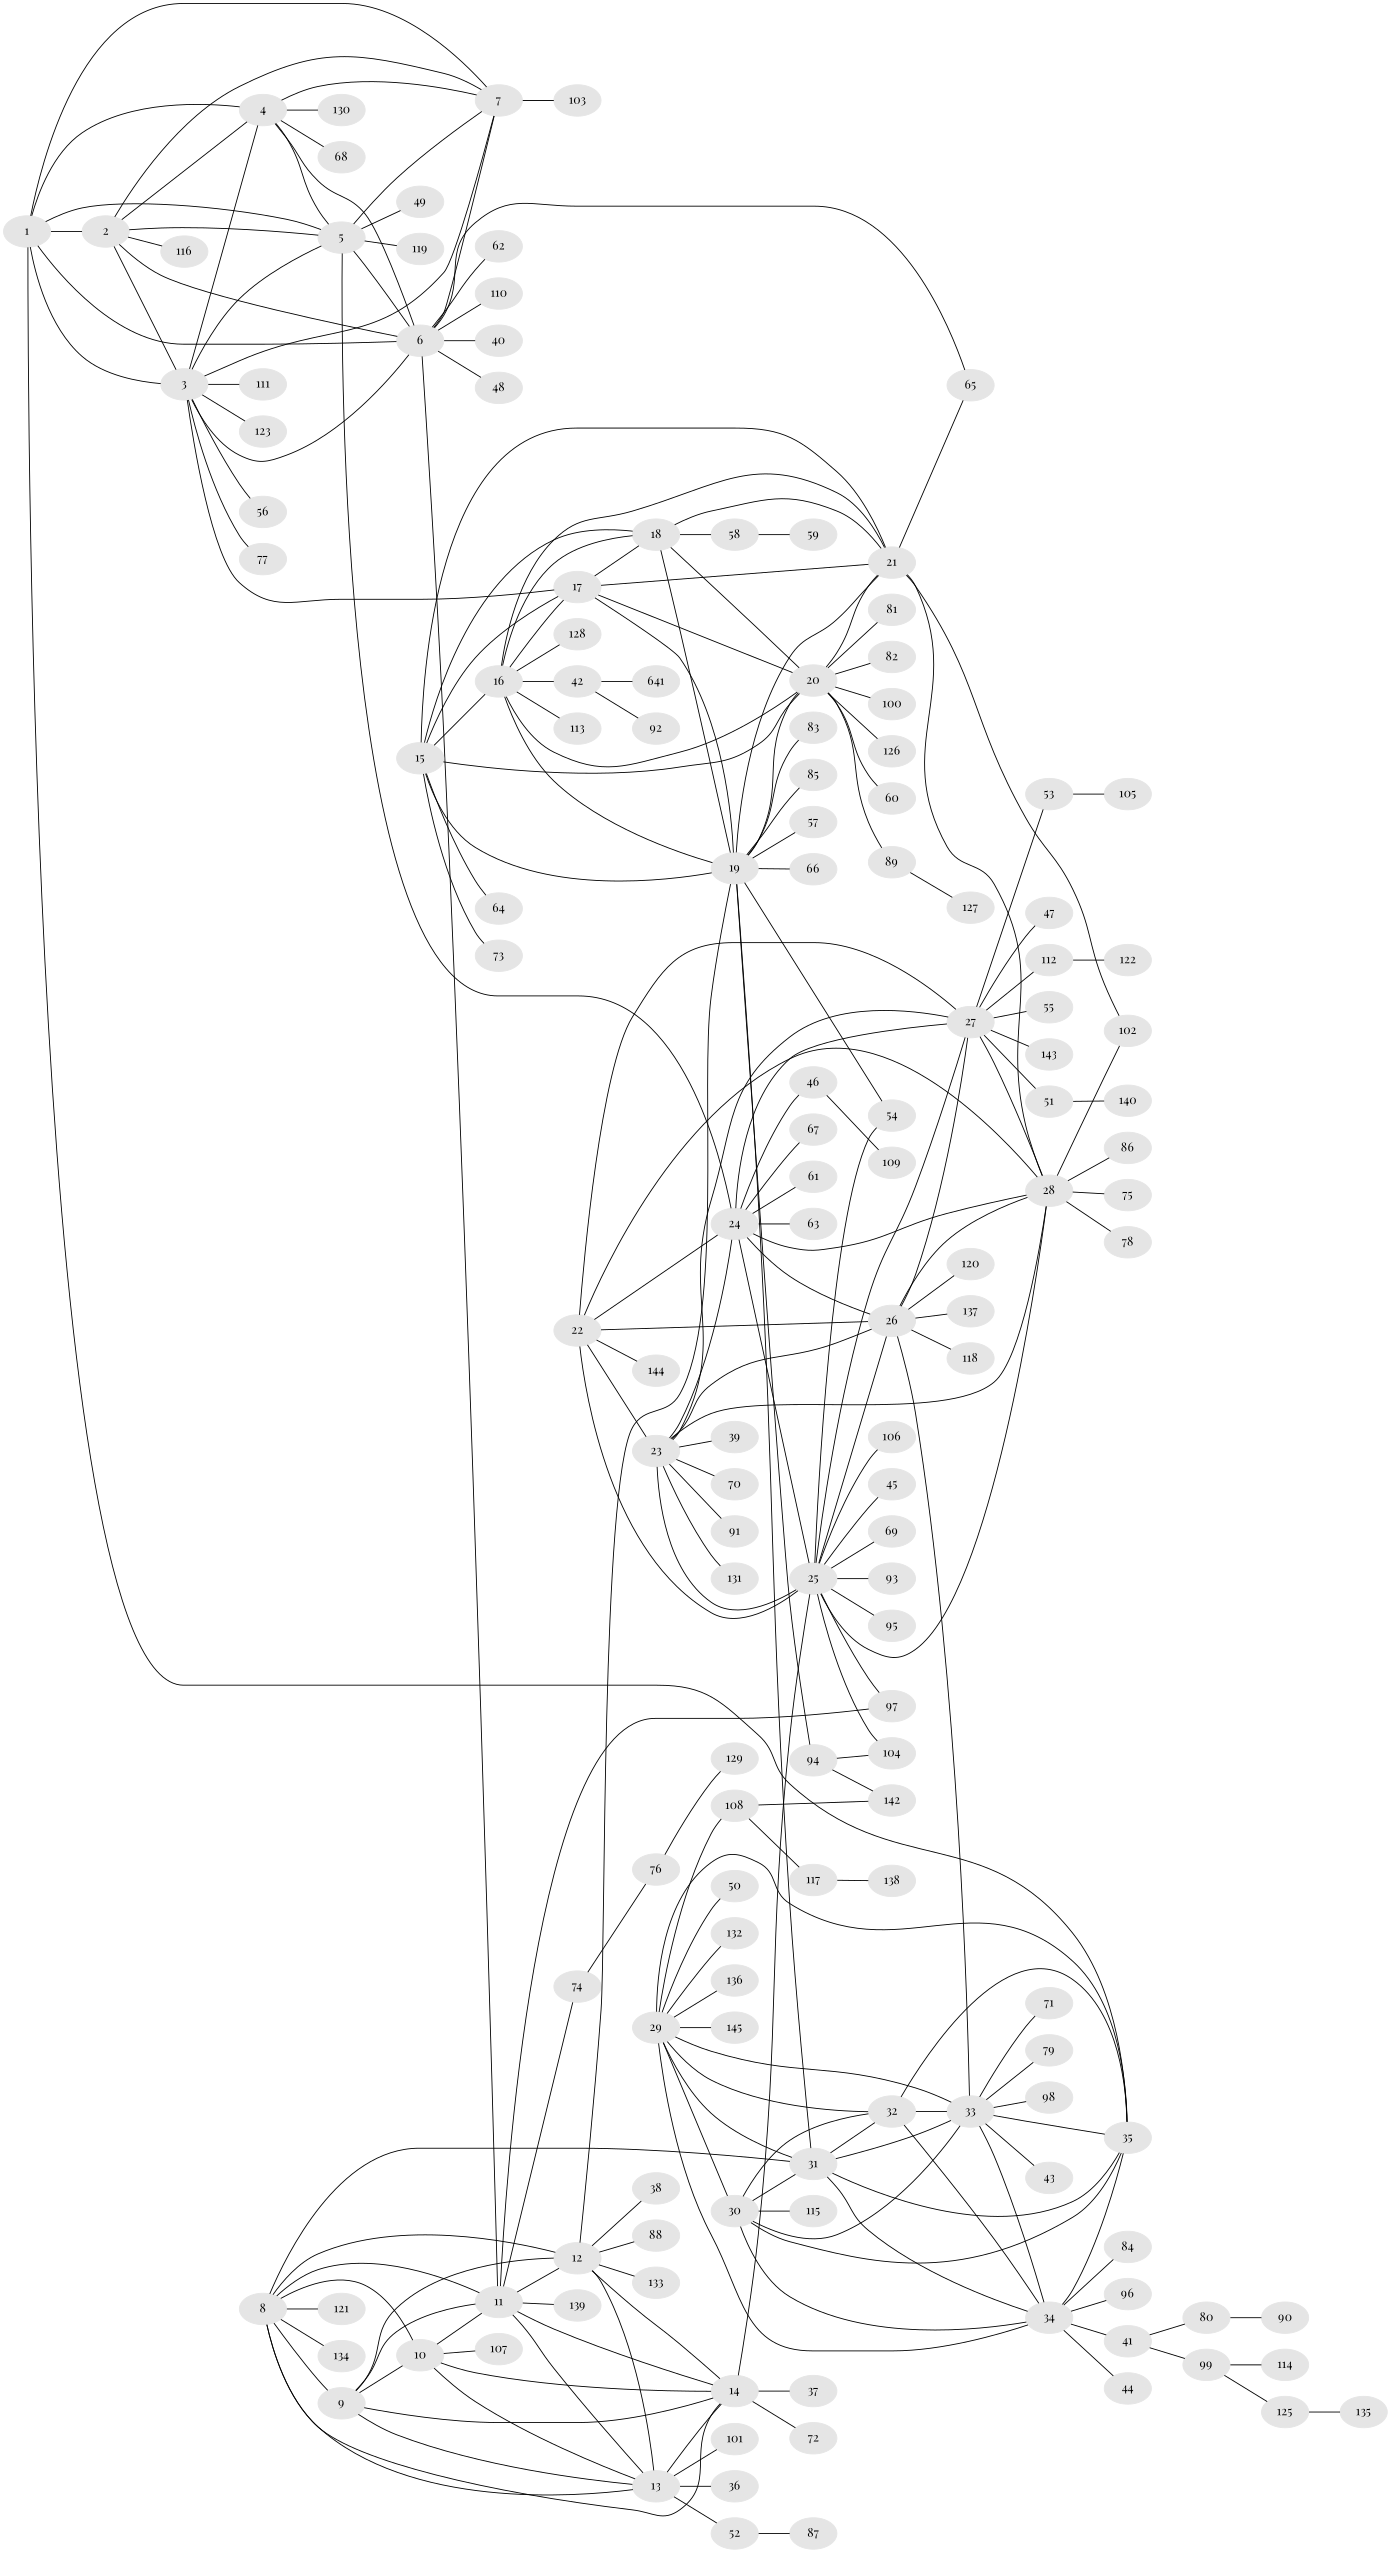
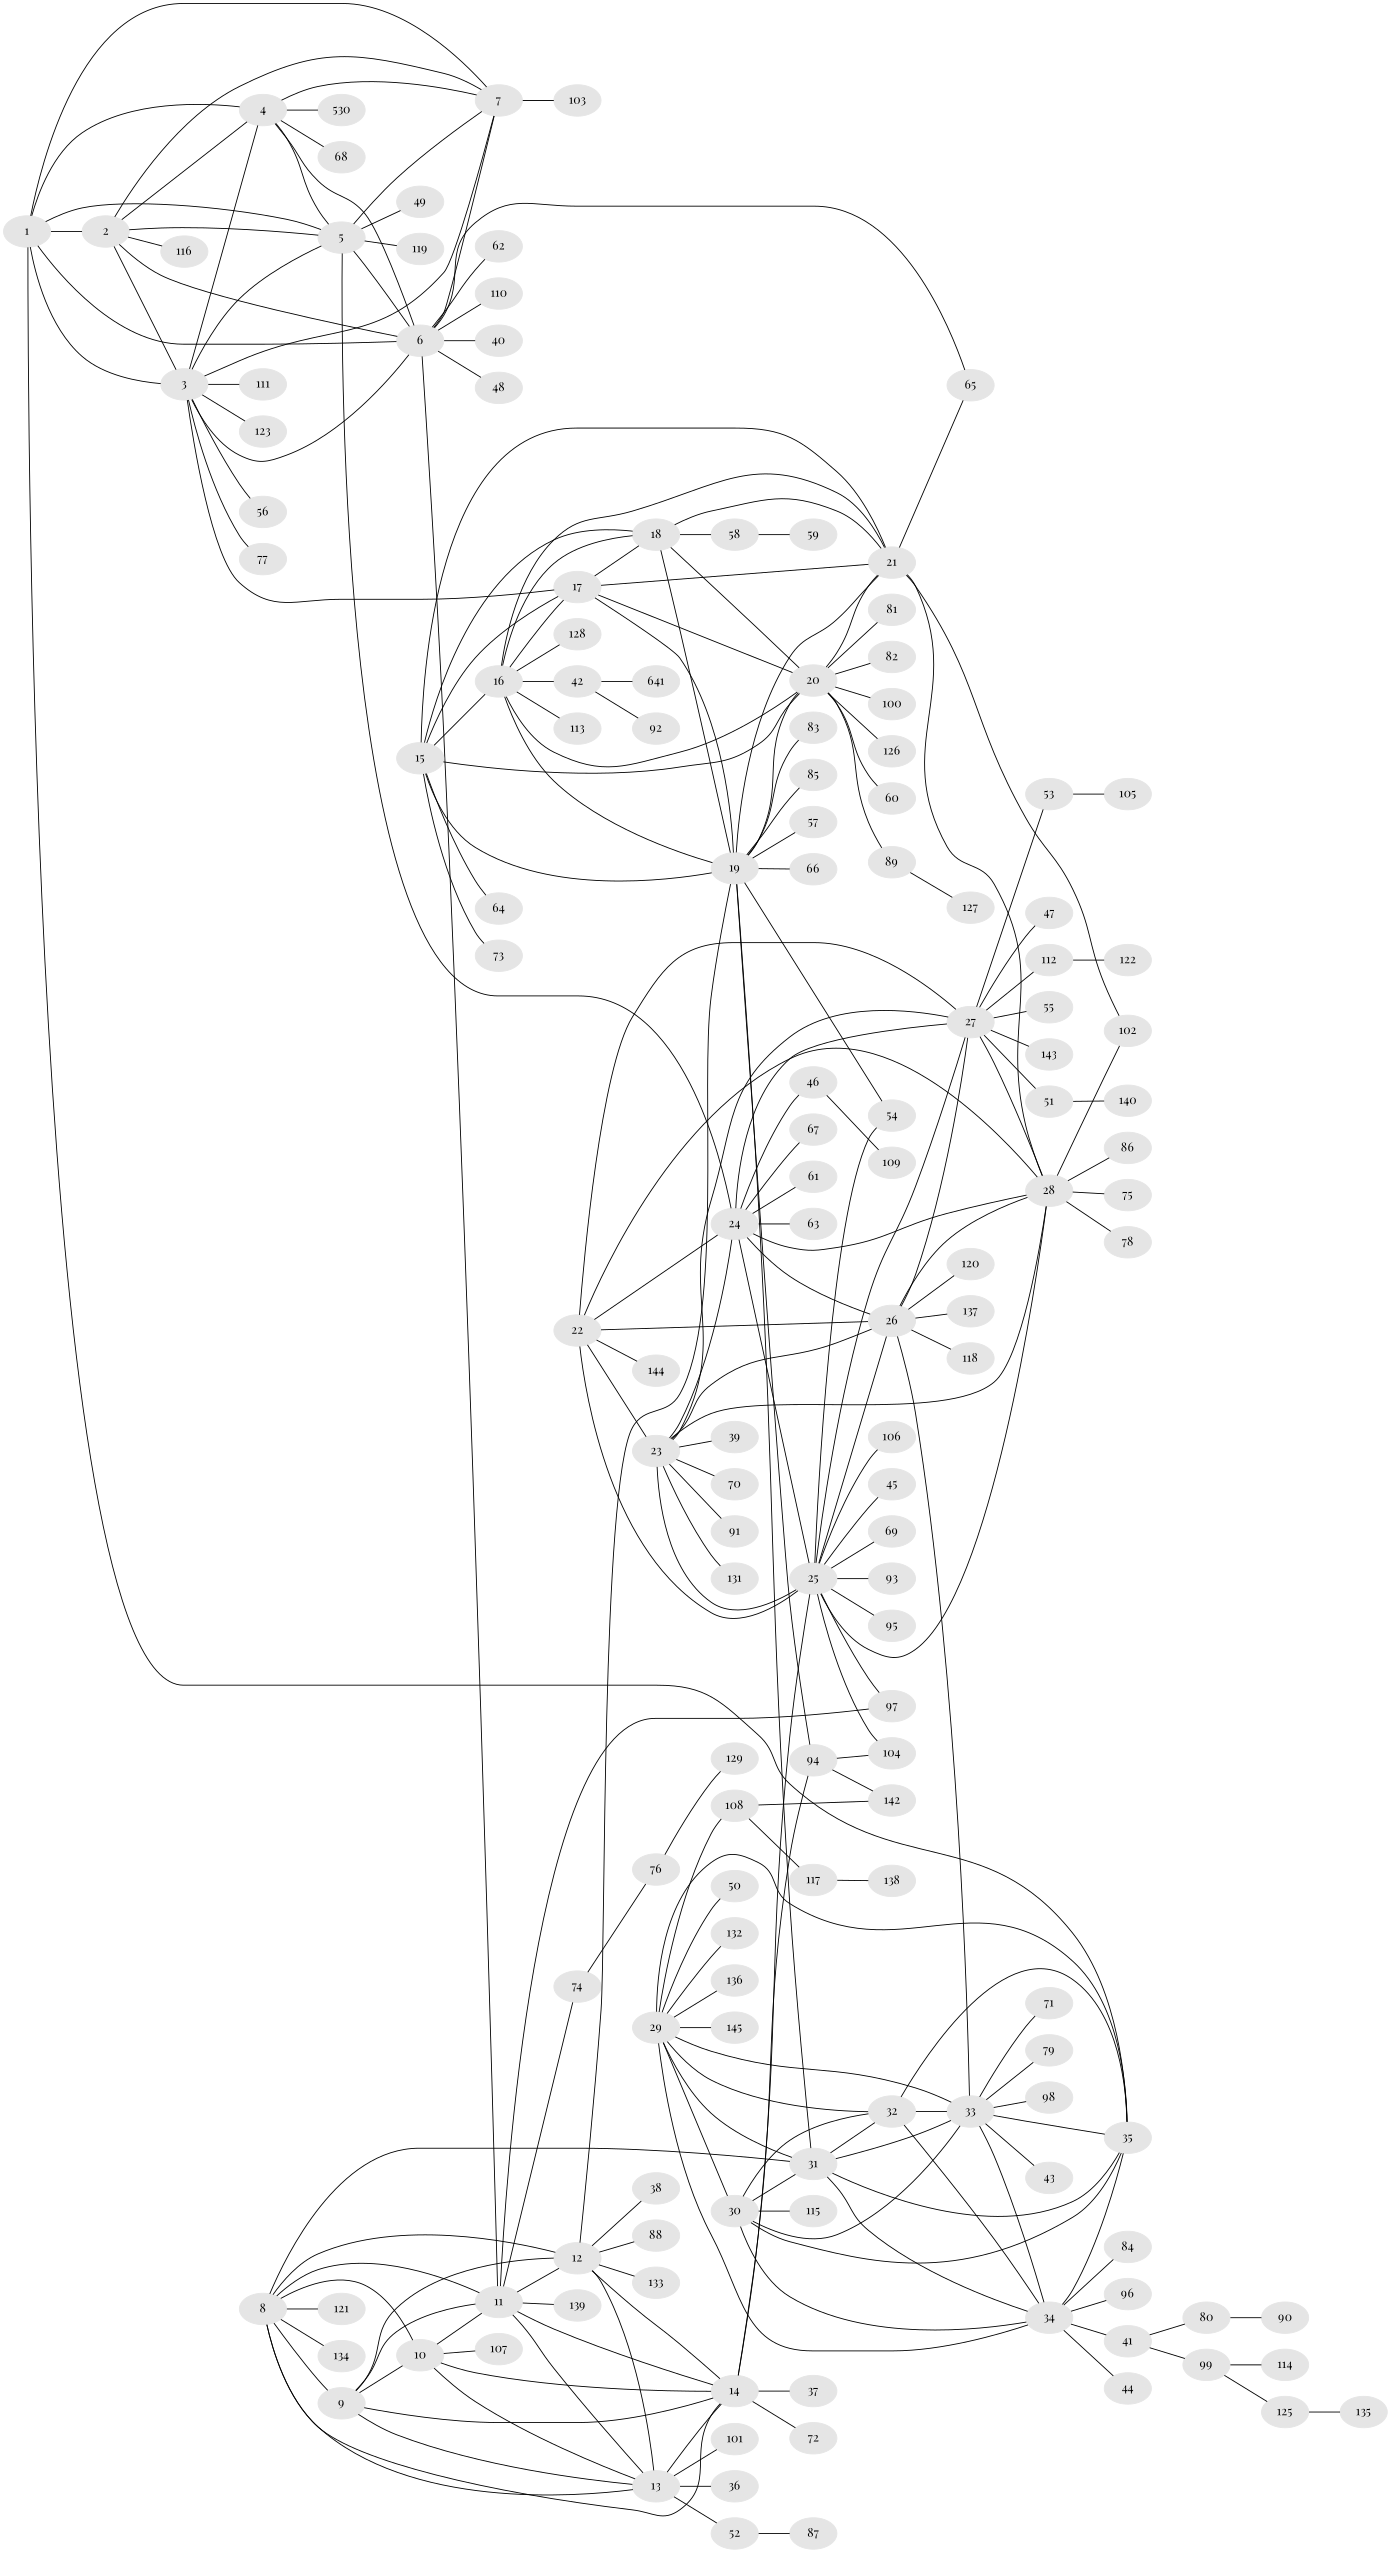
(342, 110) -> (342, 110)
none -> (770, 2075)
